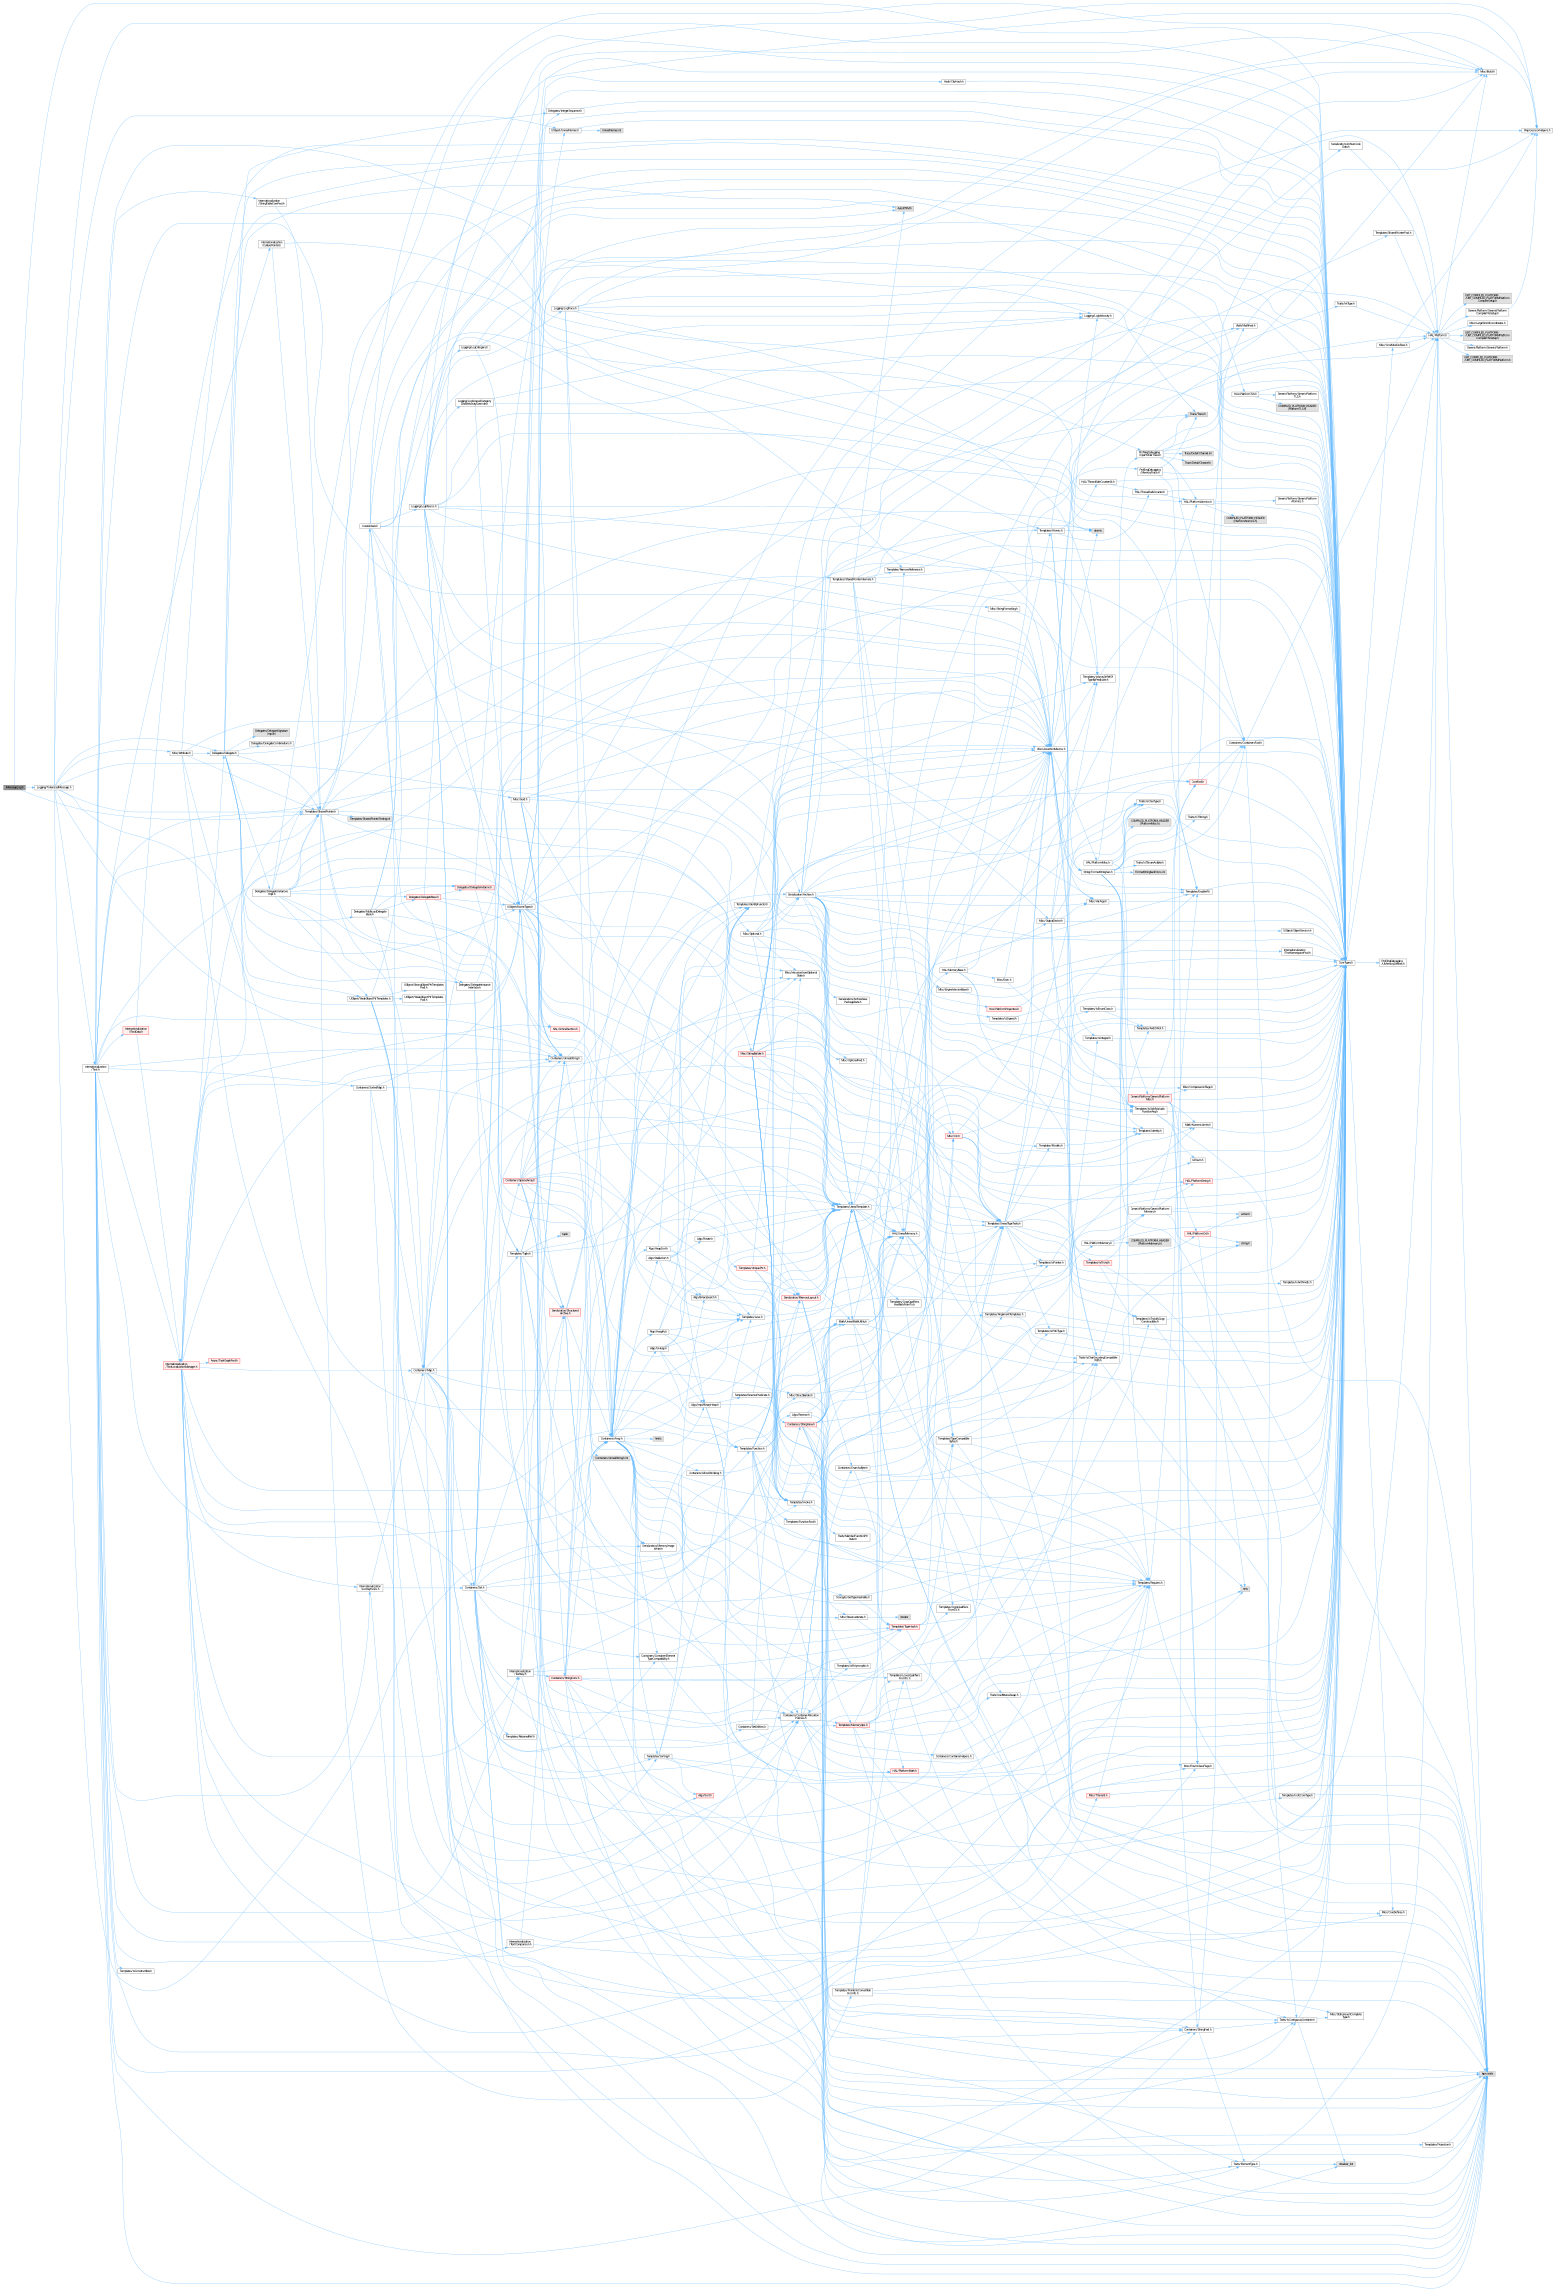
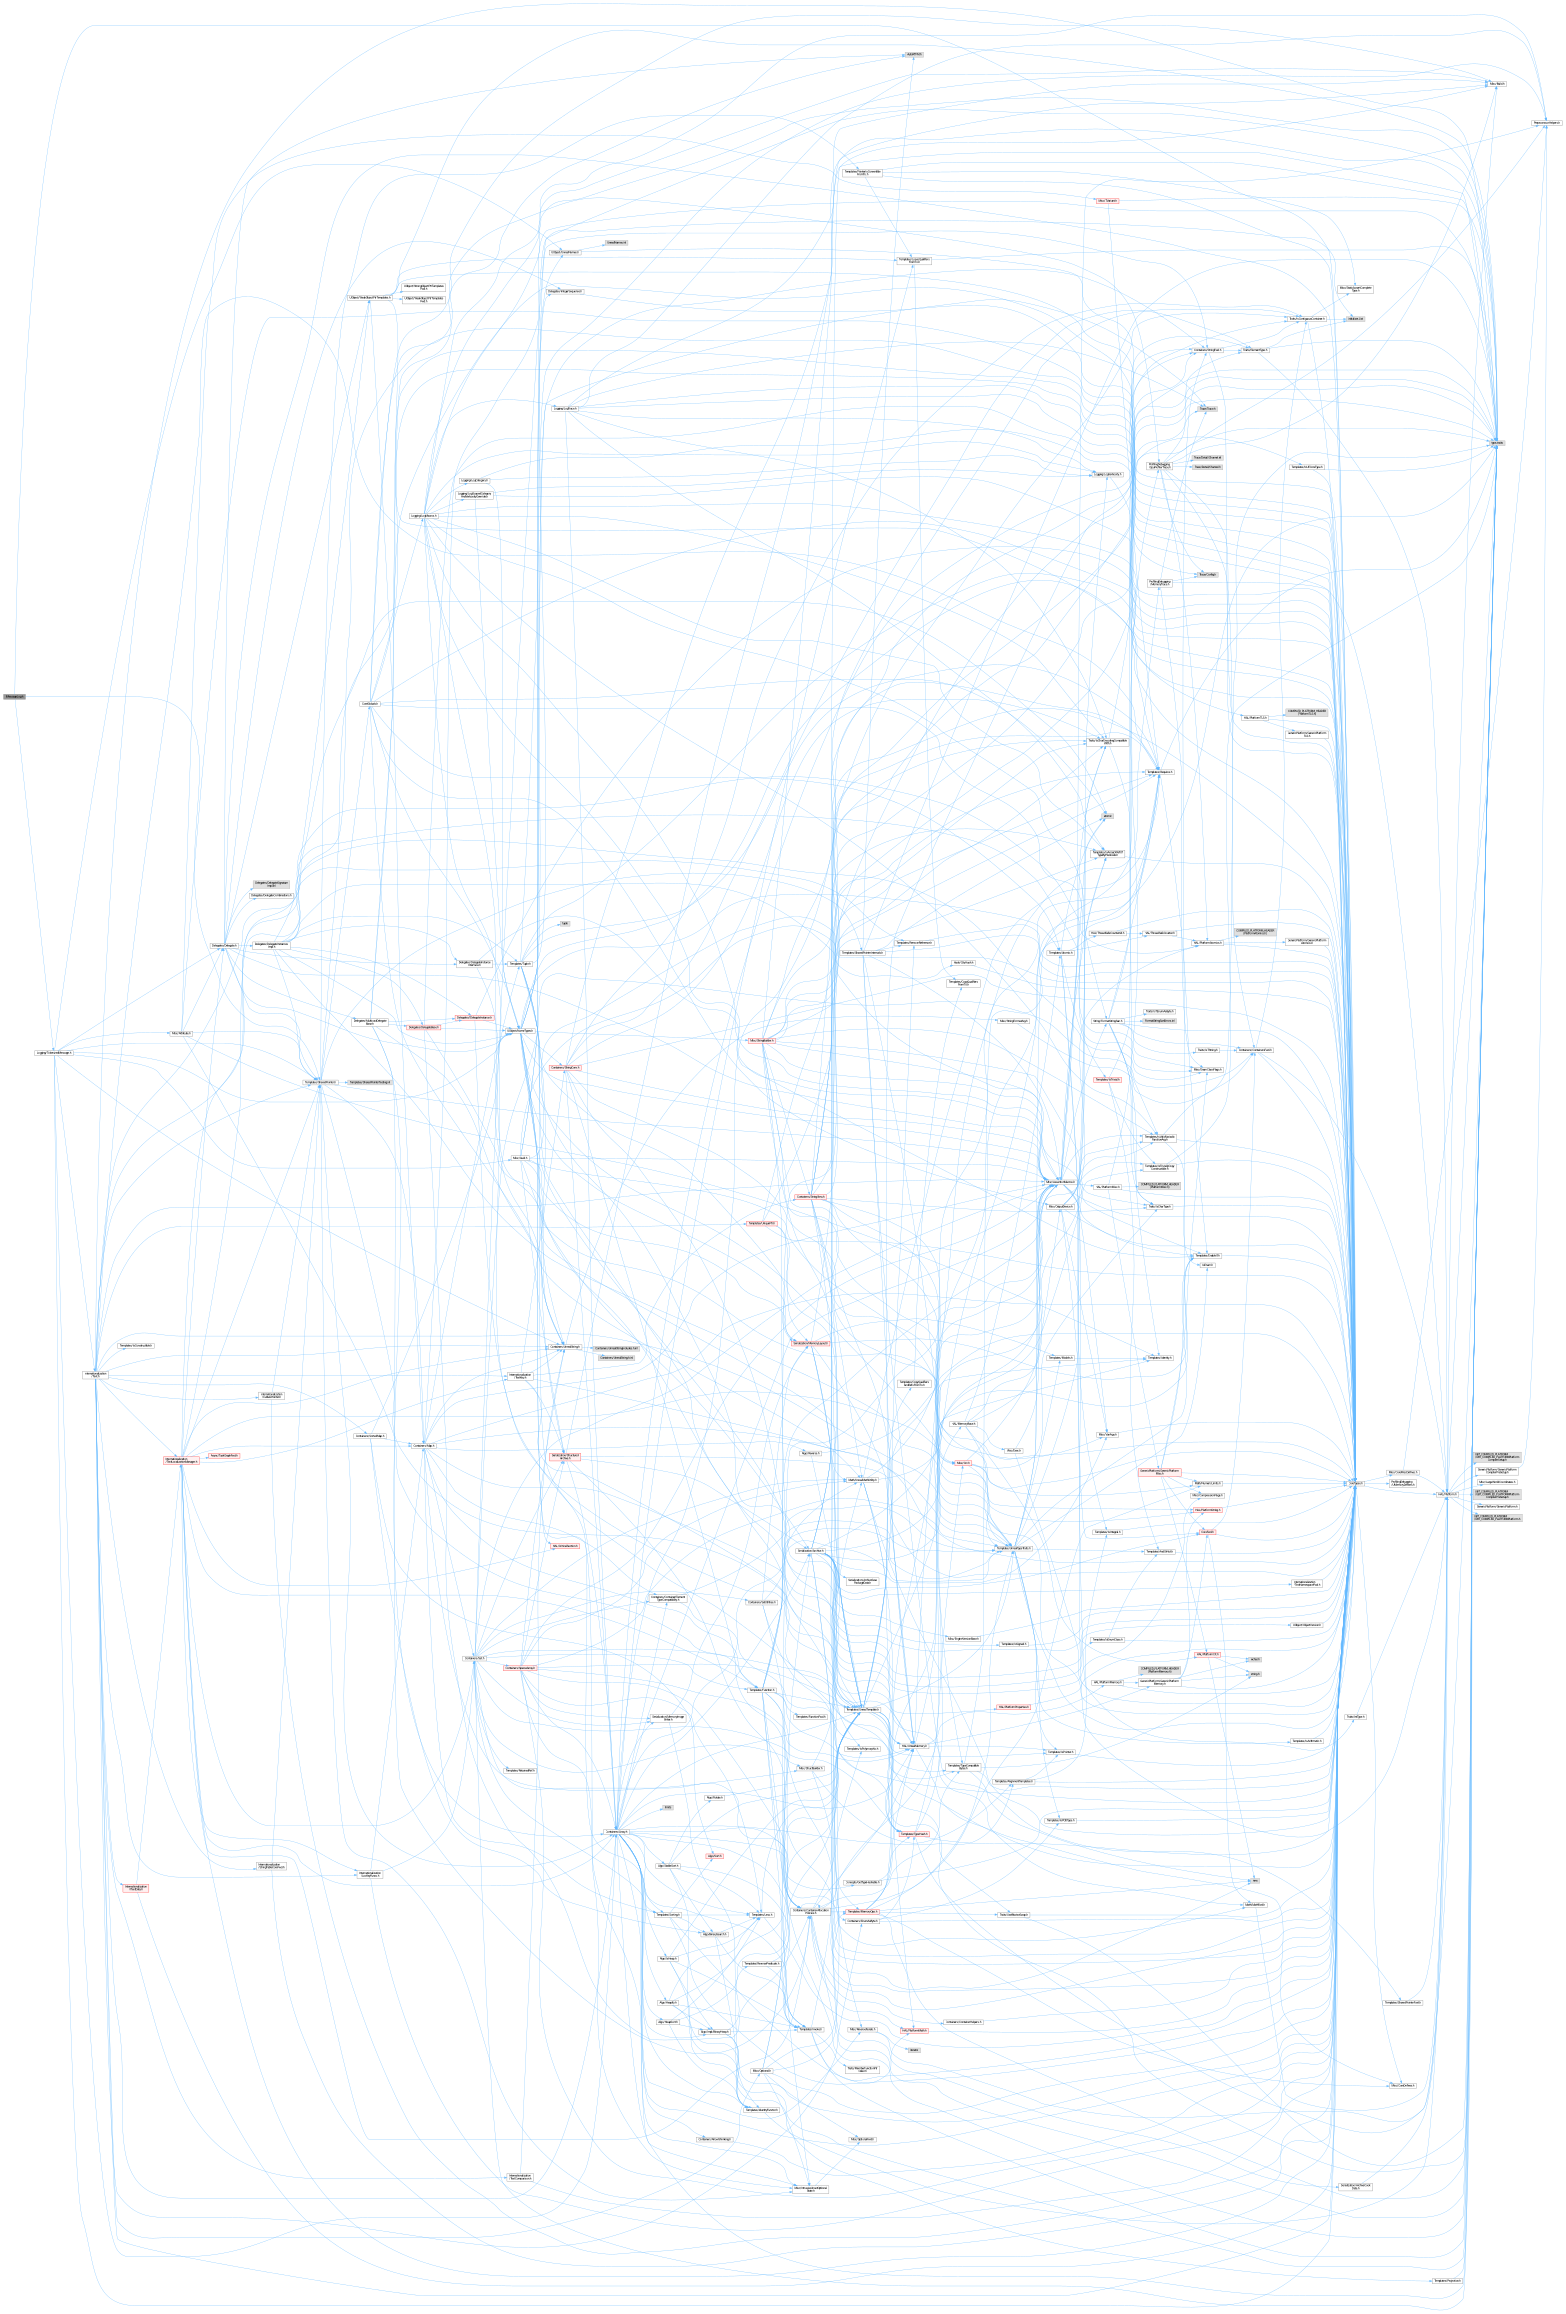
none -> (1208, 575)
none -> (617, 1349)
